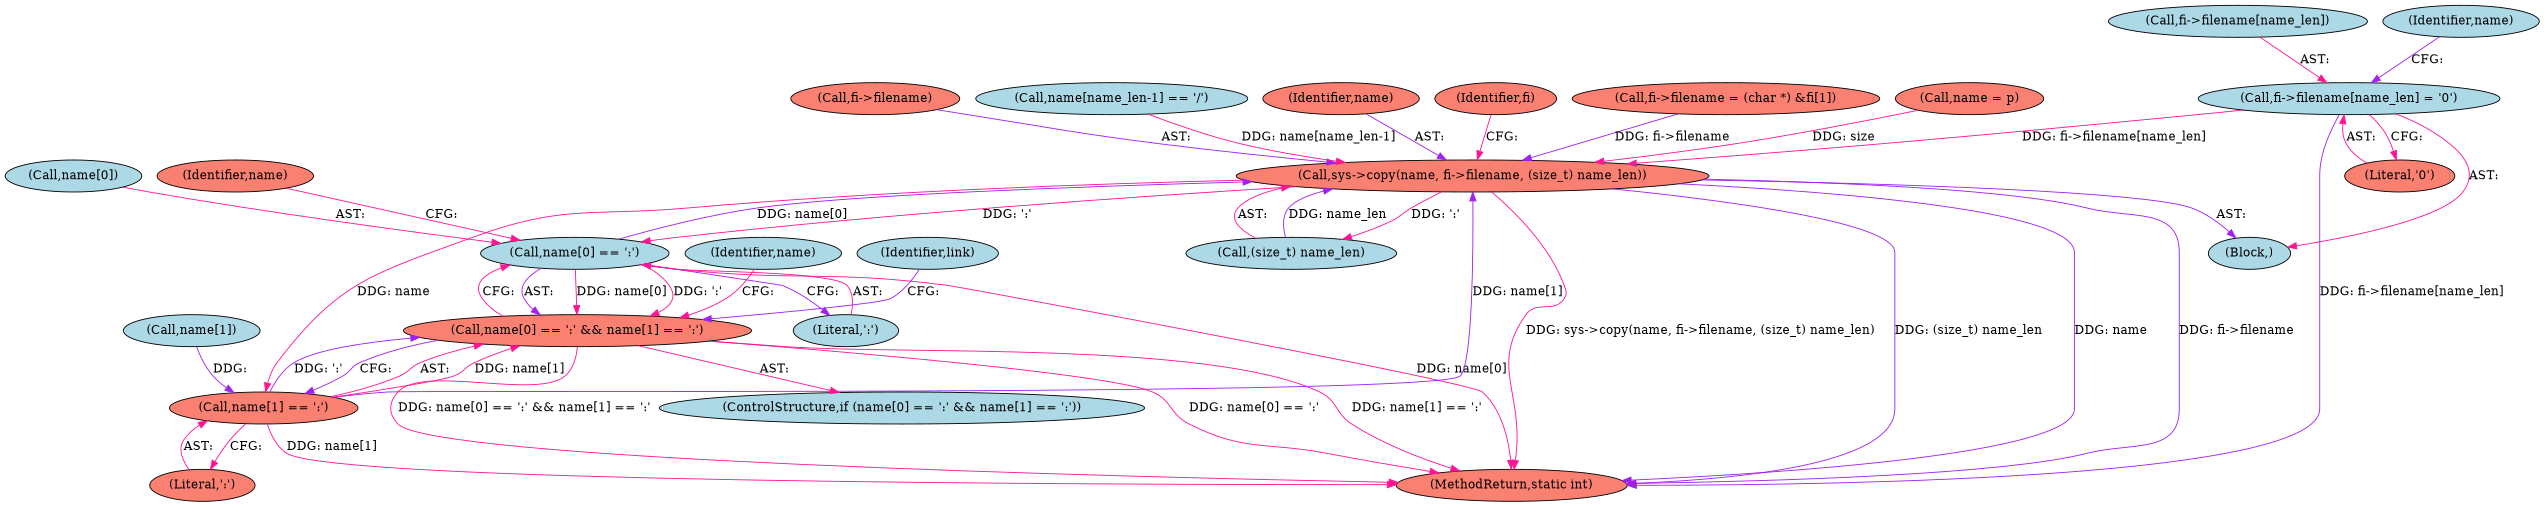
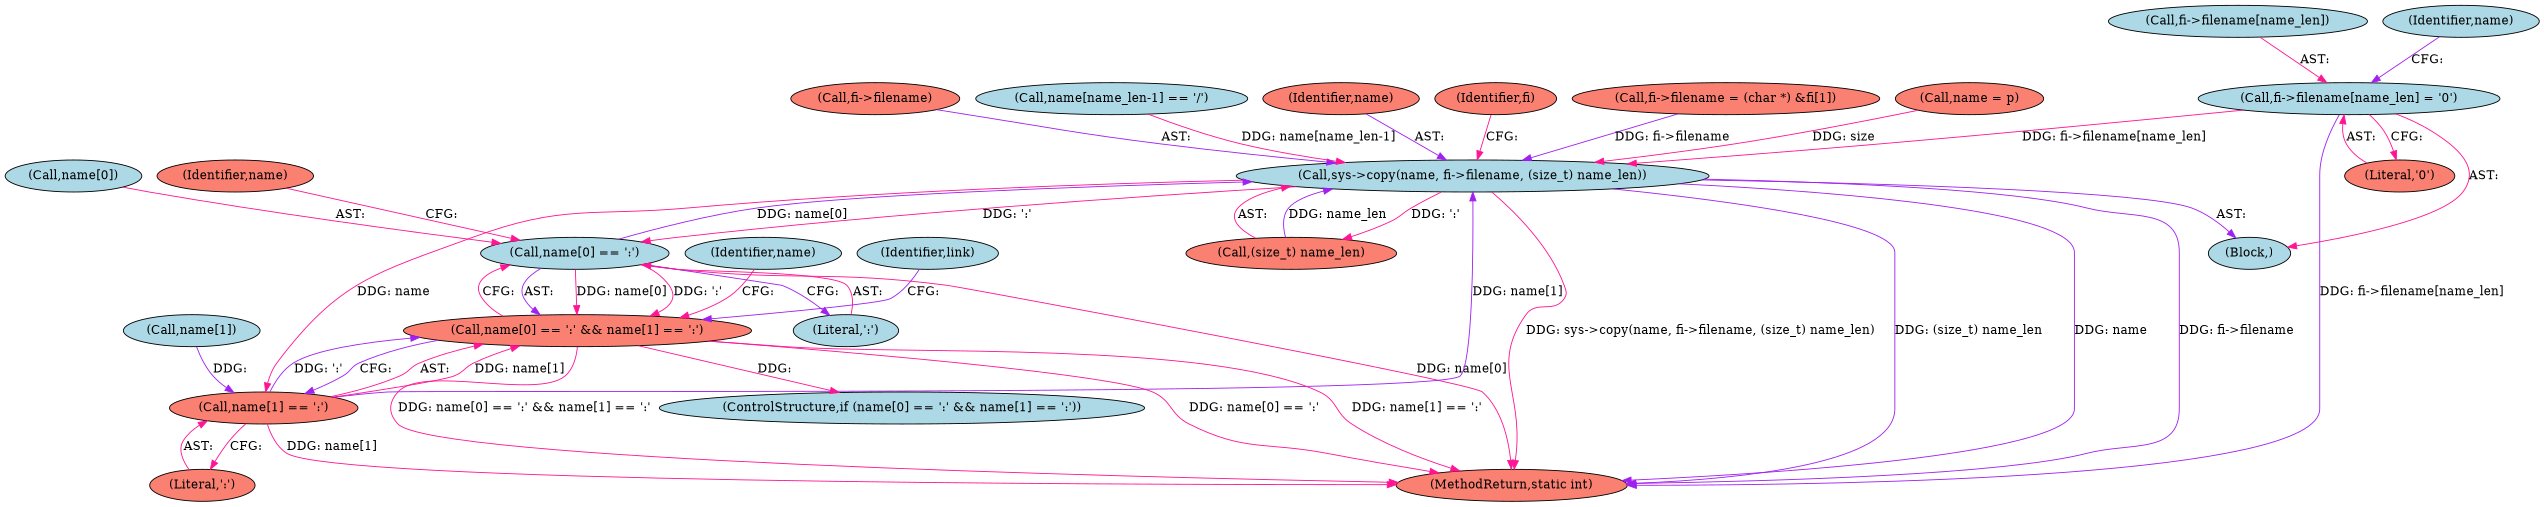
(1473, 176) -> (1473, 176)
(1291, 253) -> (1291, 253)
(777, 369) -> (777, 369)
